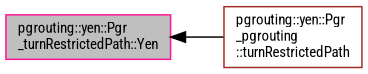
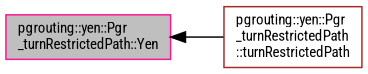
(293, 37) -> (293, 37)
